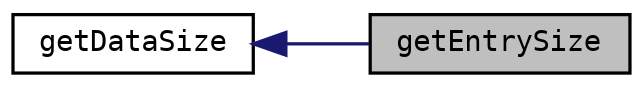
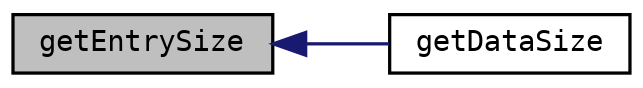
(328, 44) -> (348, 44)
